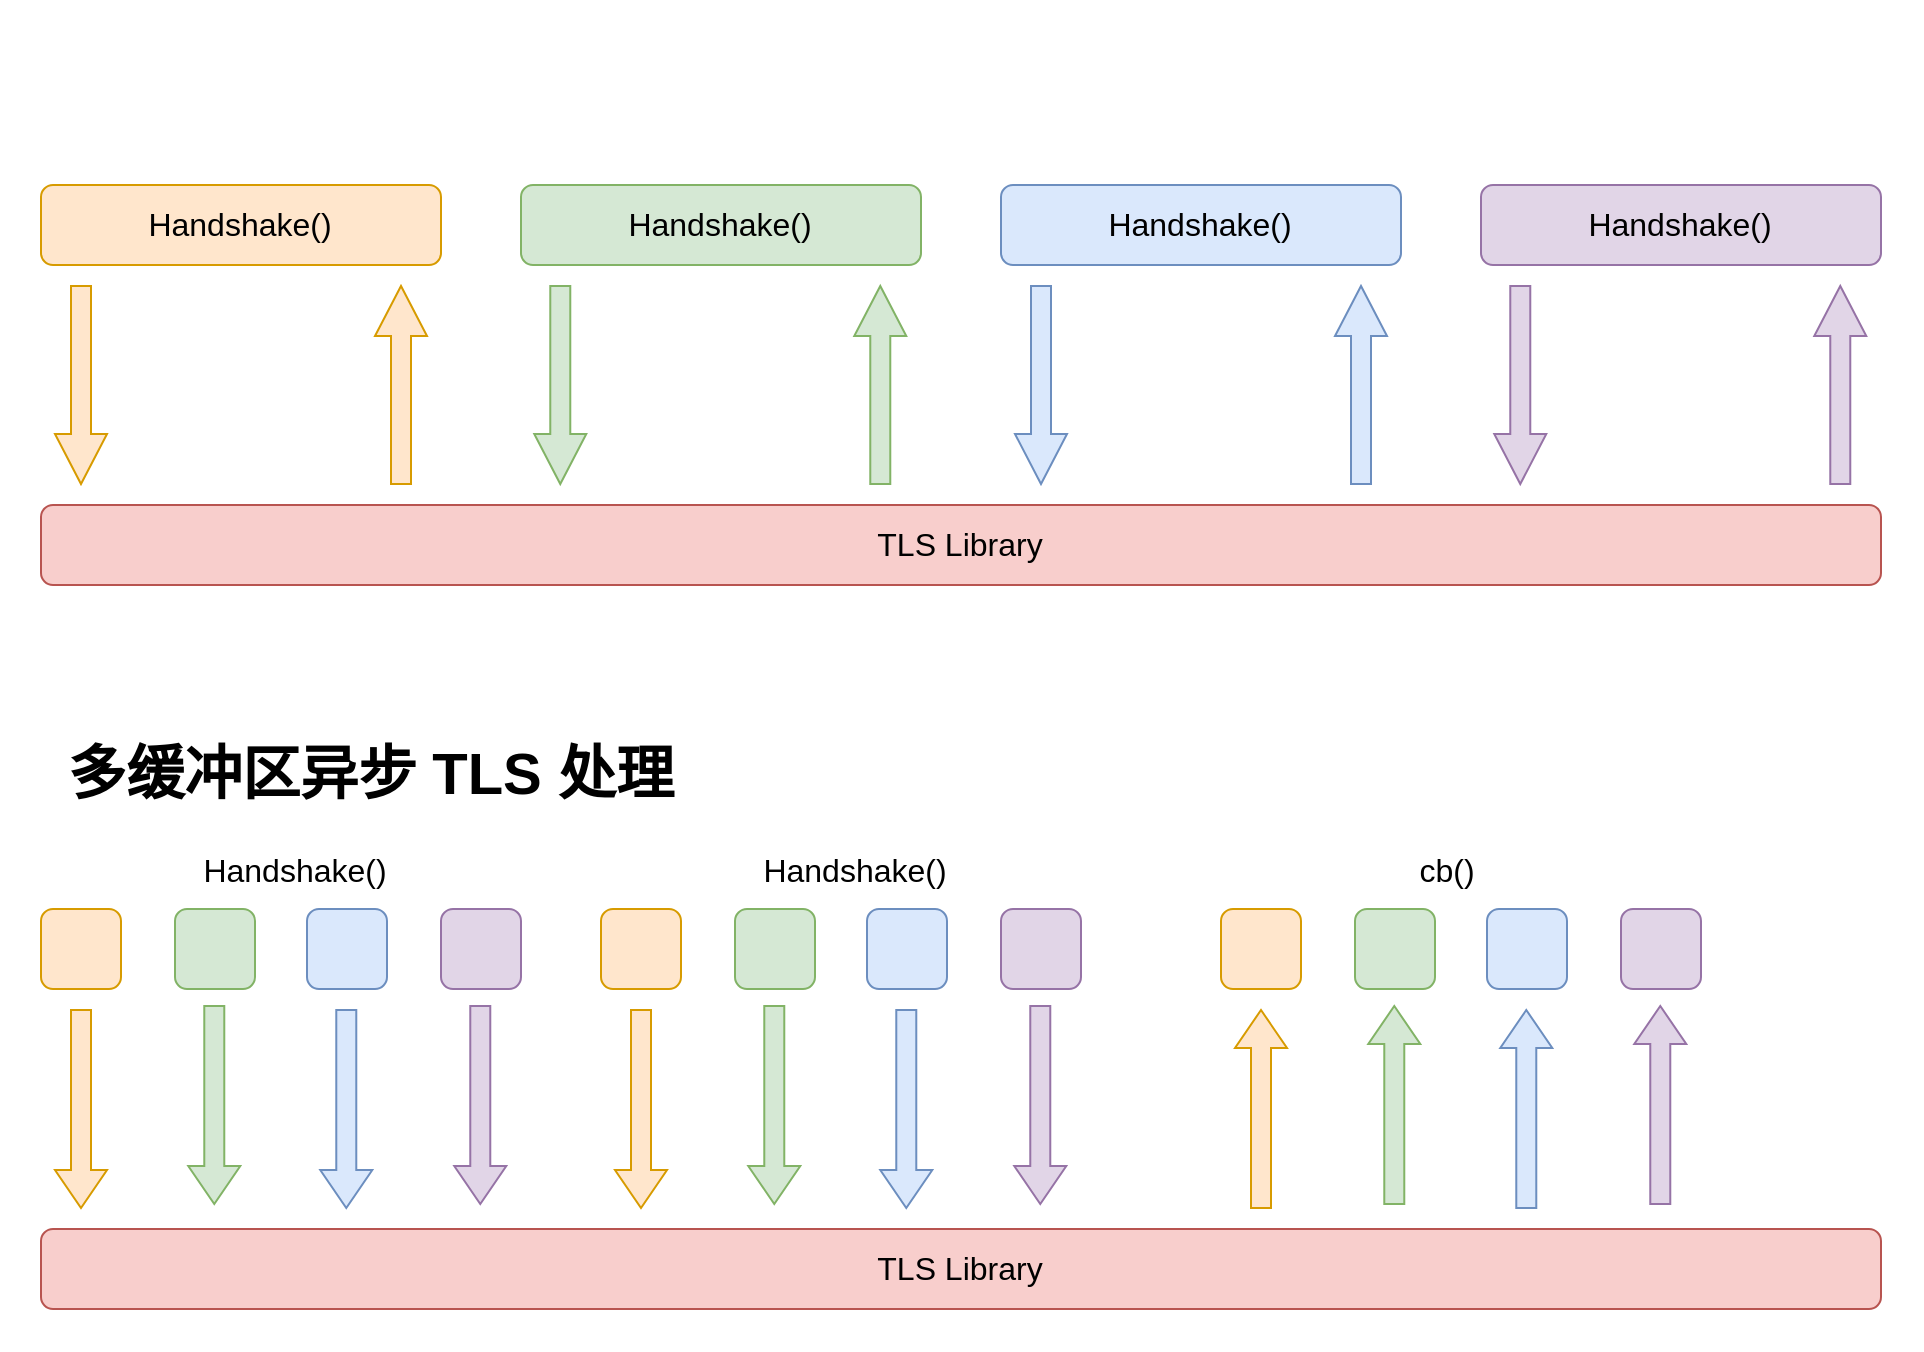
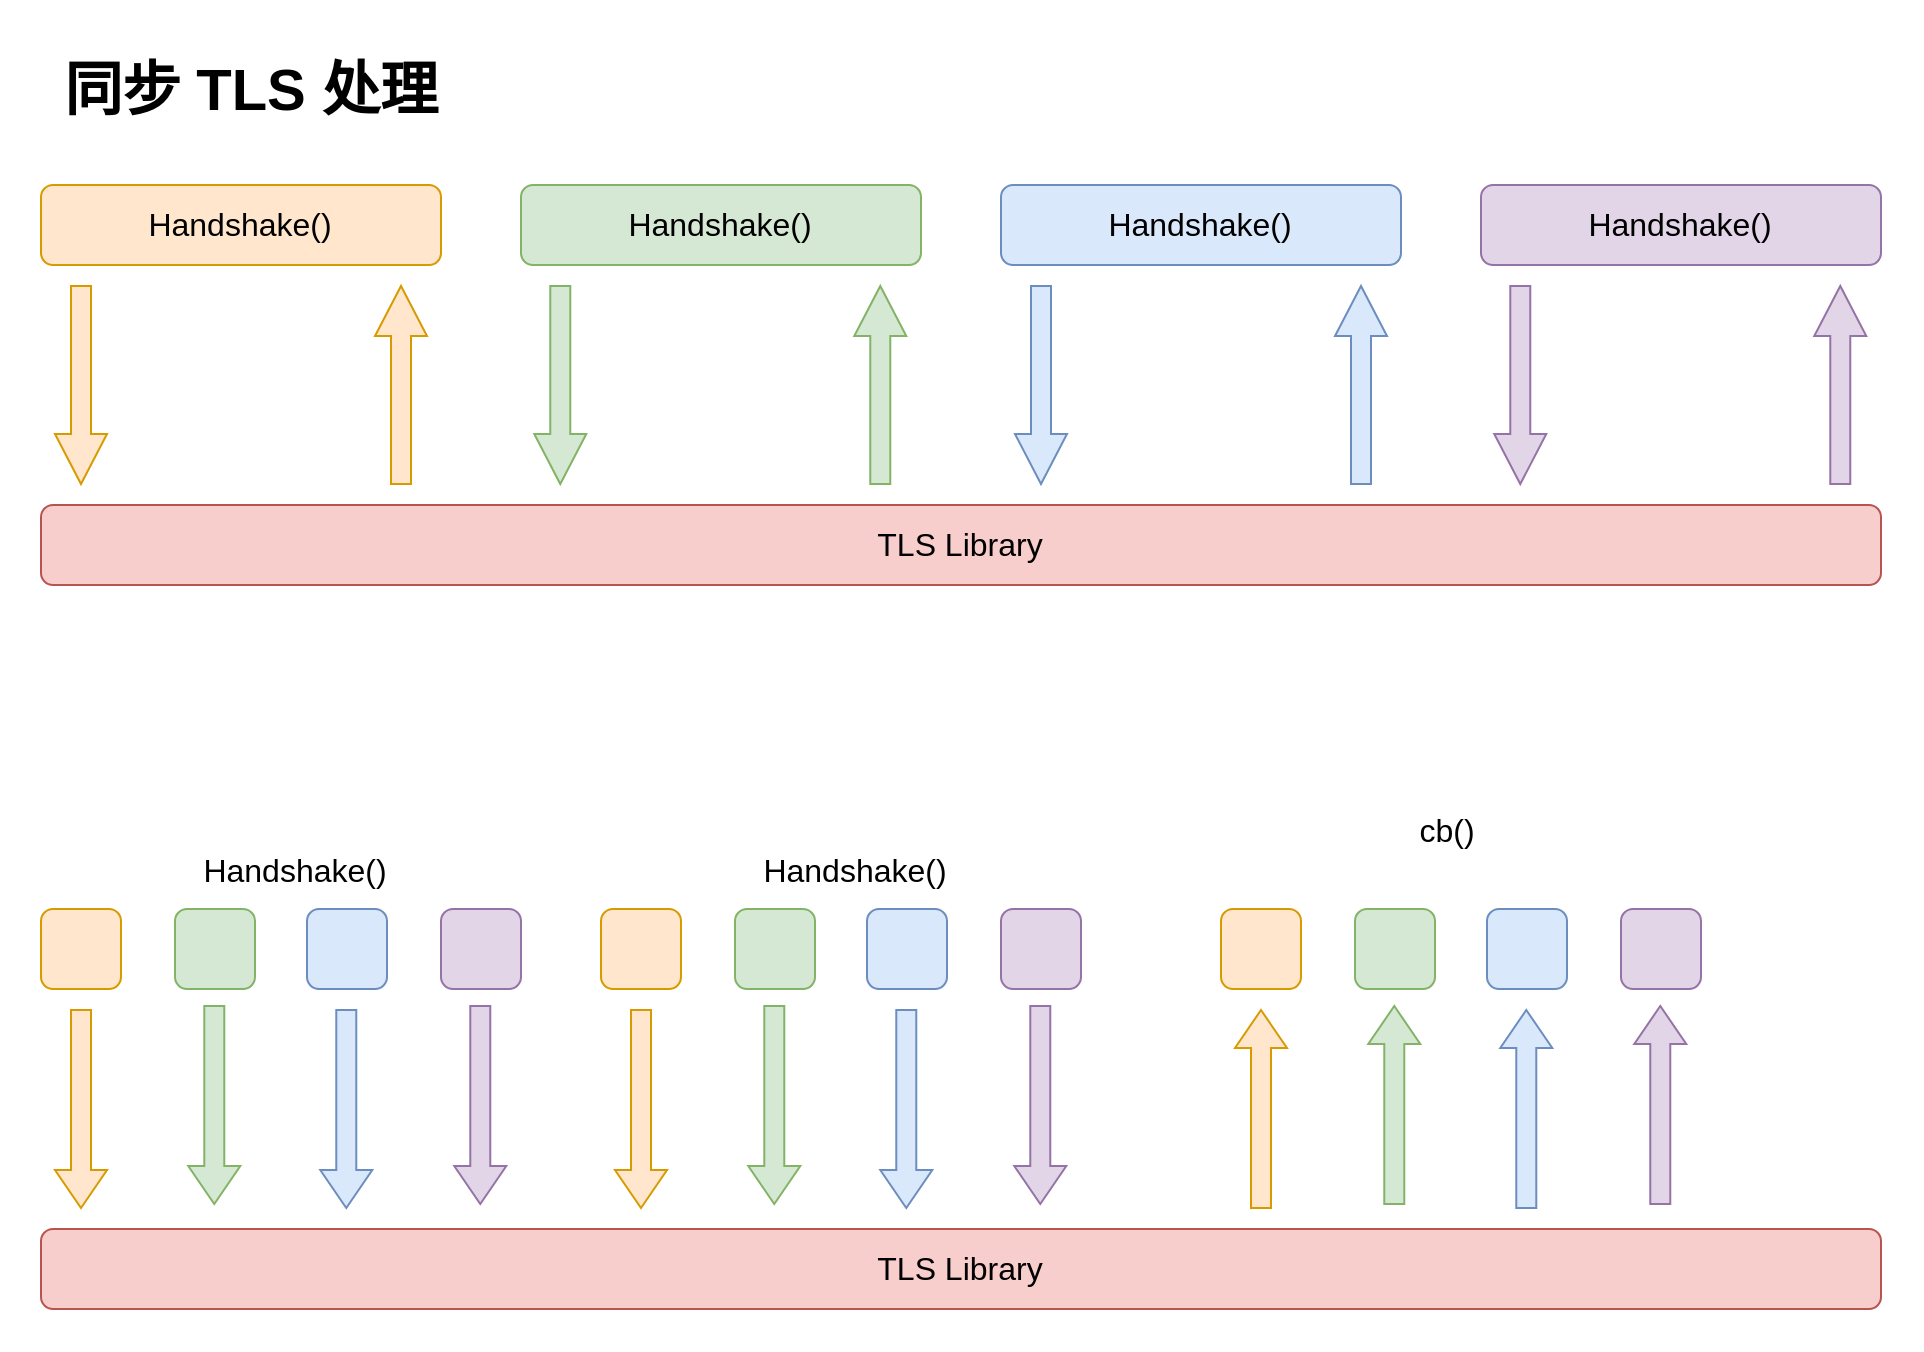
none -> (251, 91)
(371, 775) -> none
(1447, 871) -> (1447, 831)
